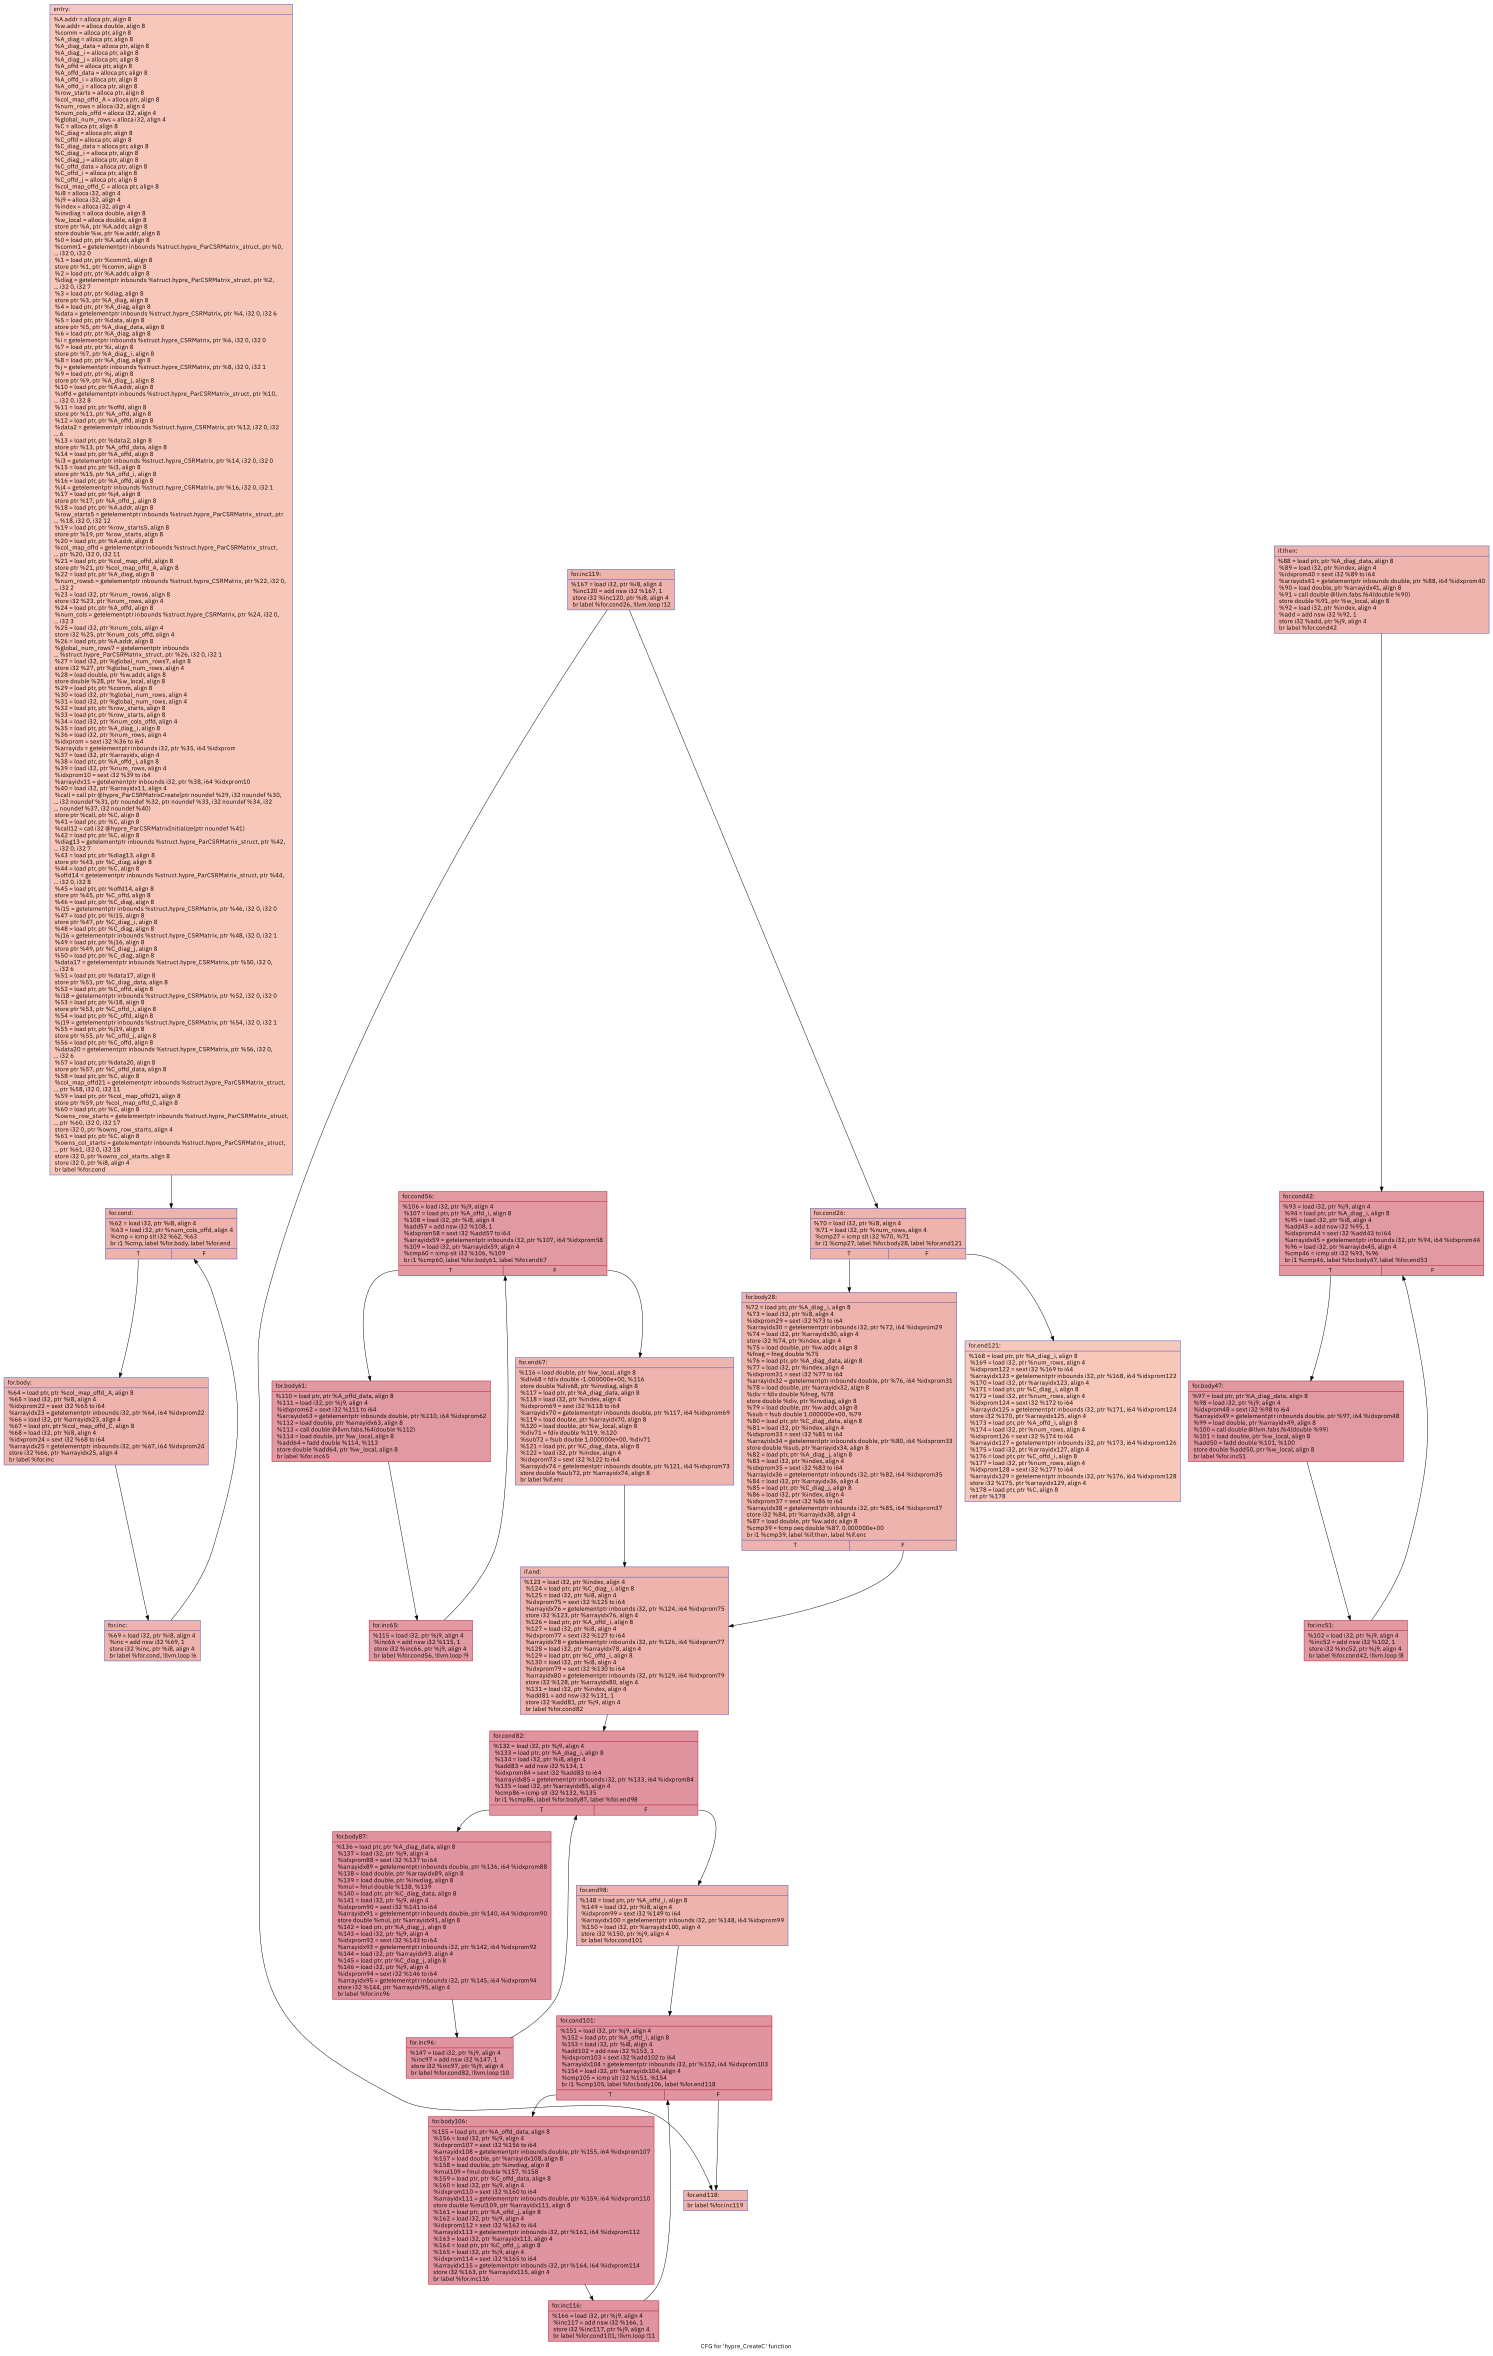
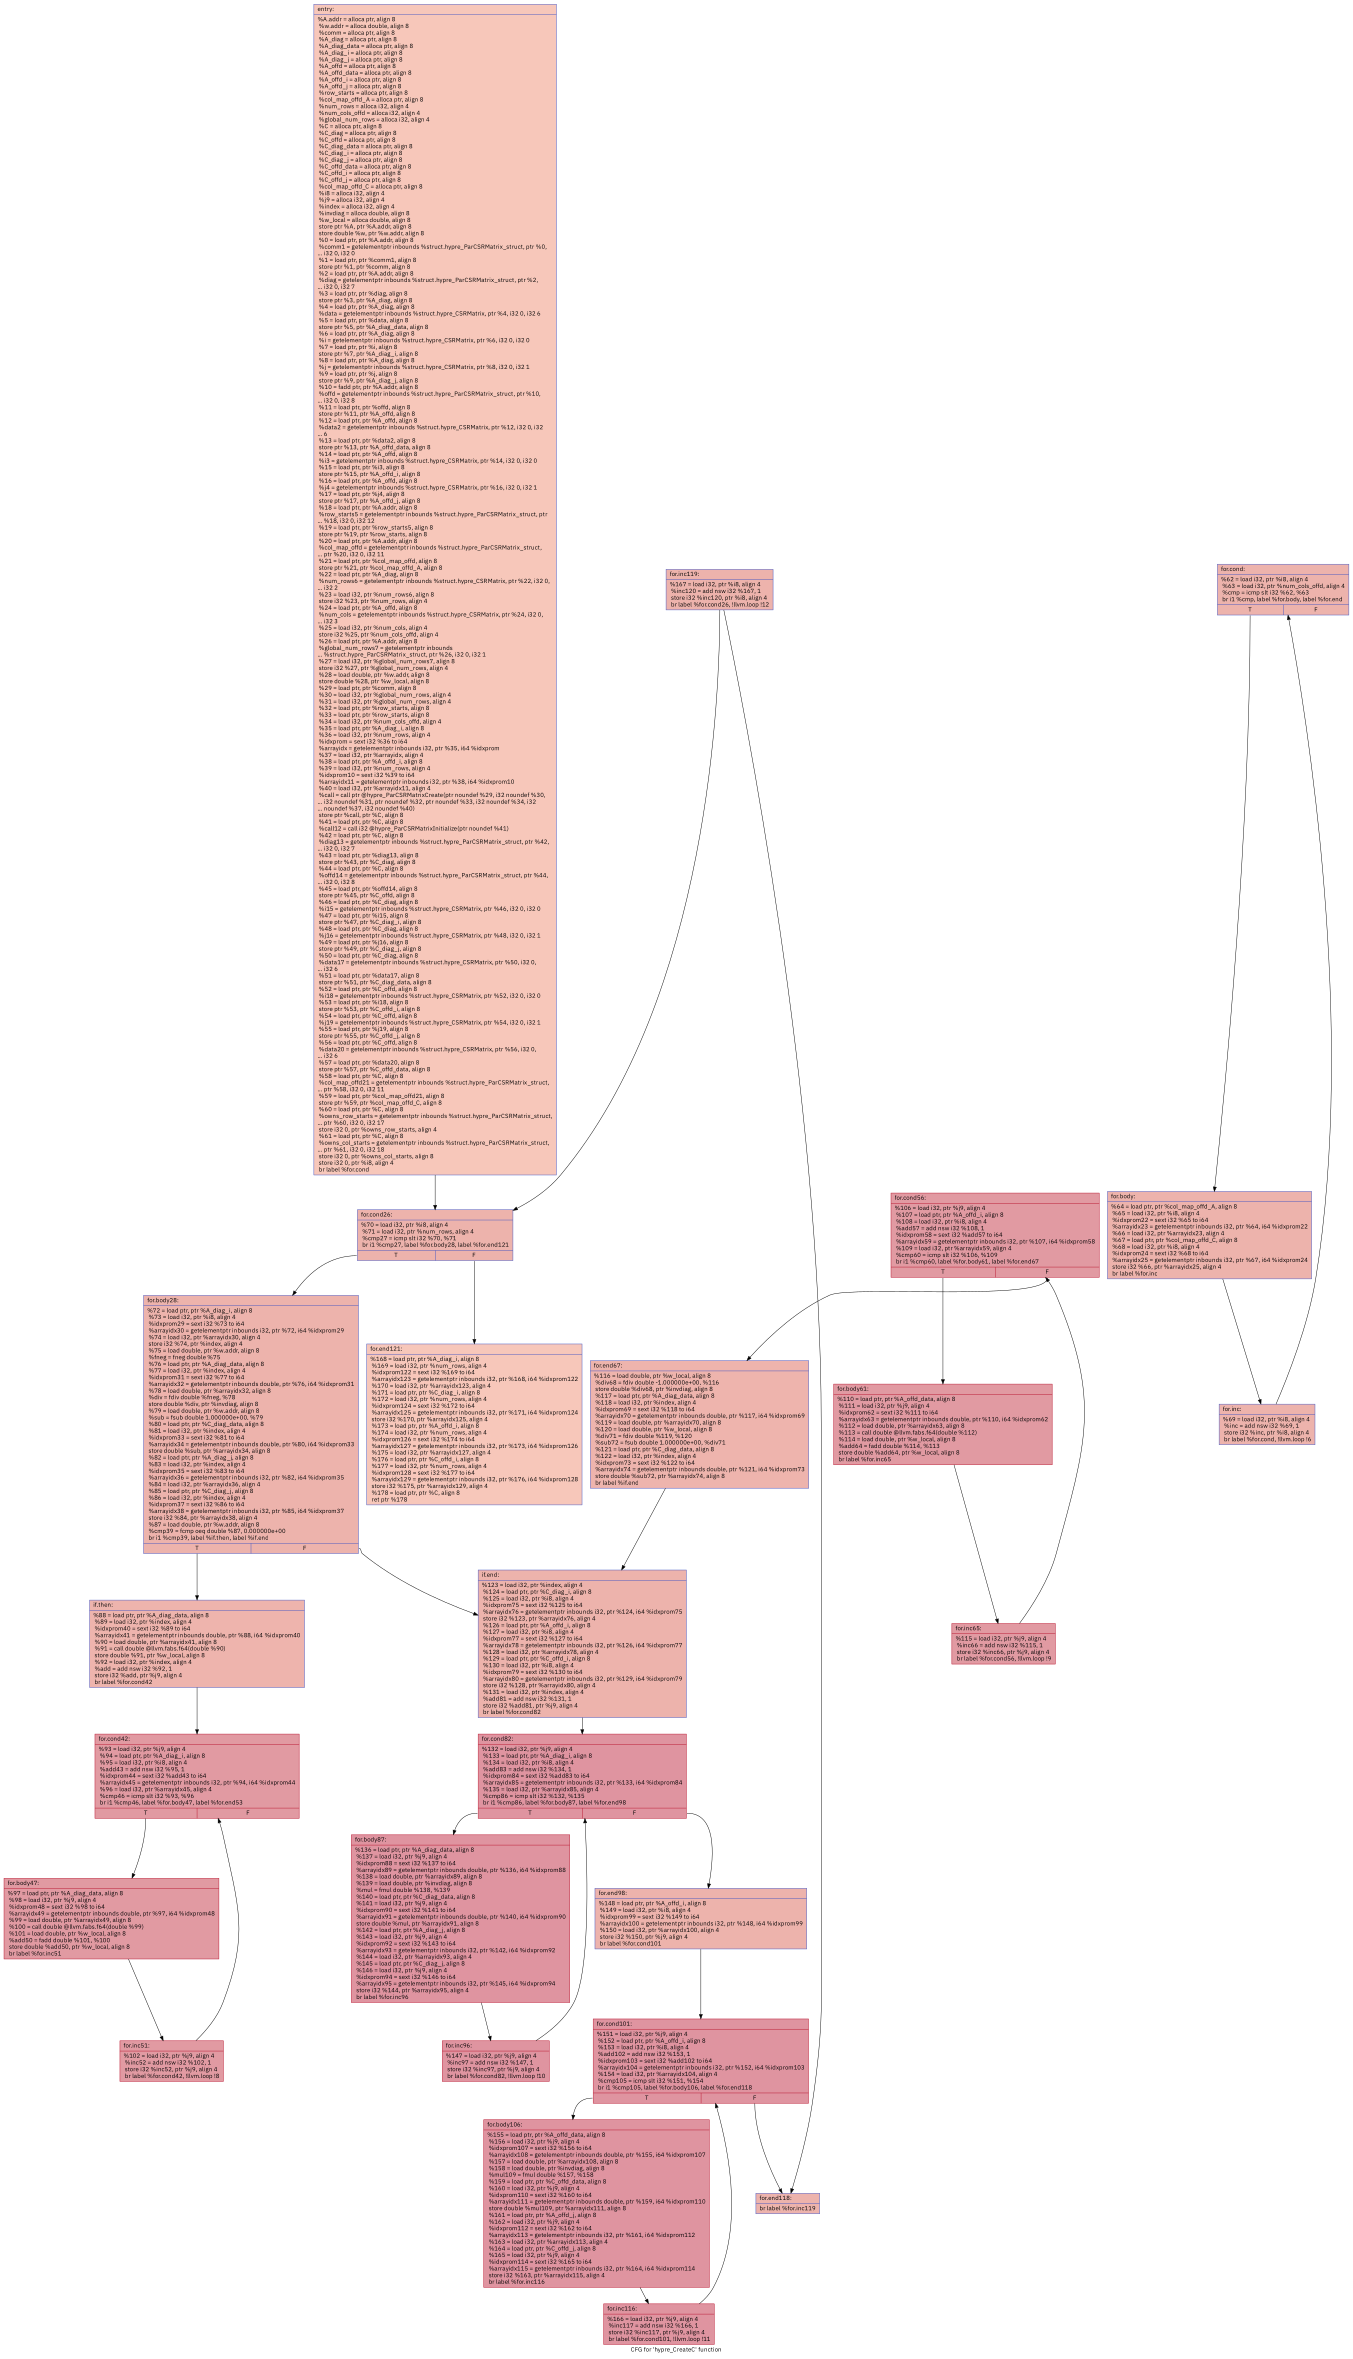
(104, 387) -> (368, 387)
(171, 1189) -> (435, 1190)
none -> (197, 1575)
